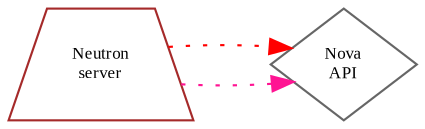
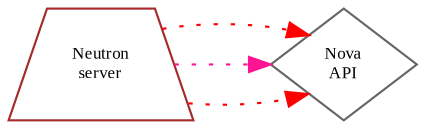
none -> (238, 104)
